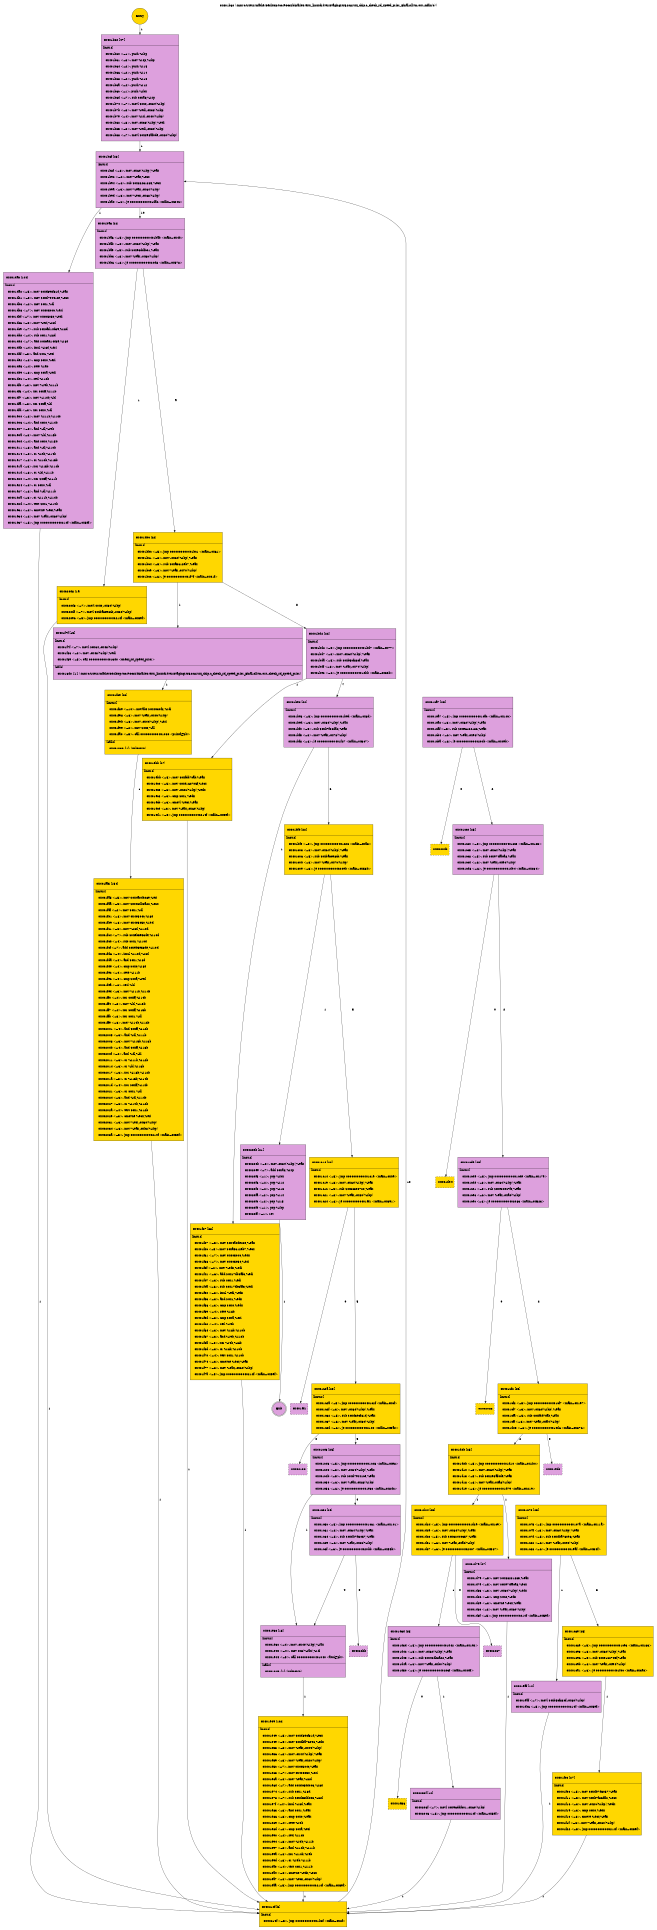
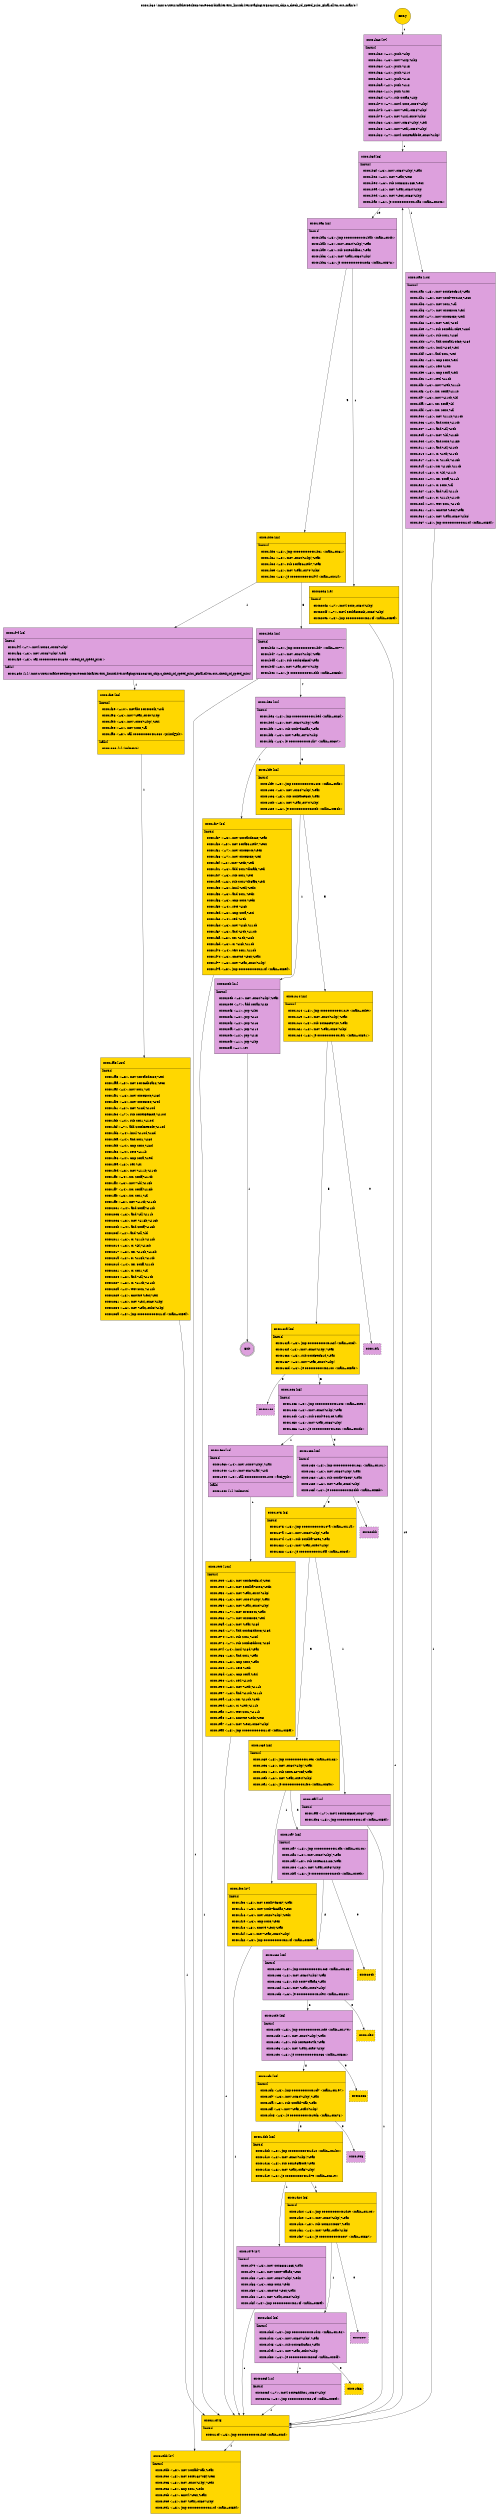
(187, 1376) -> (230, 2445)
(330, 1589) -> (327, 1501)
none -> (292, 1809)
